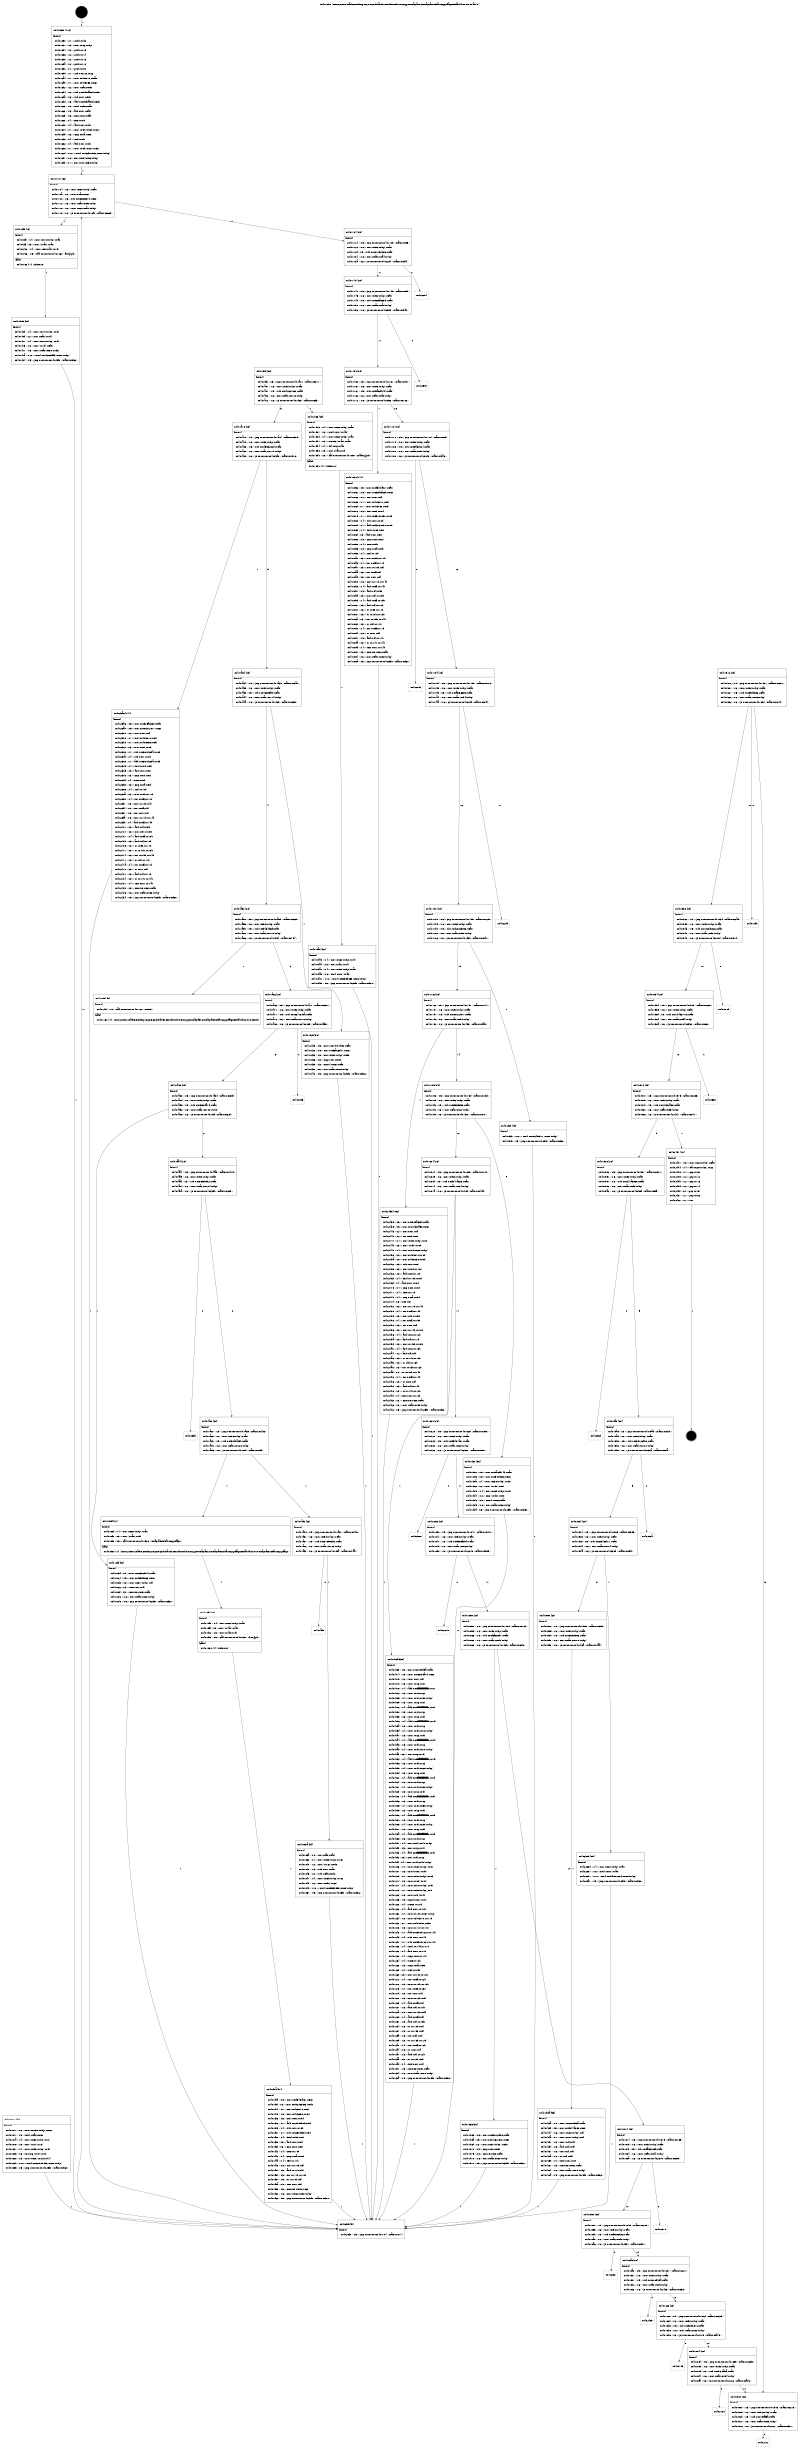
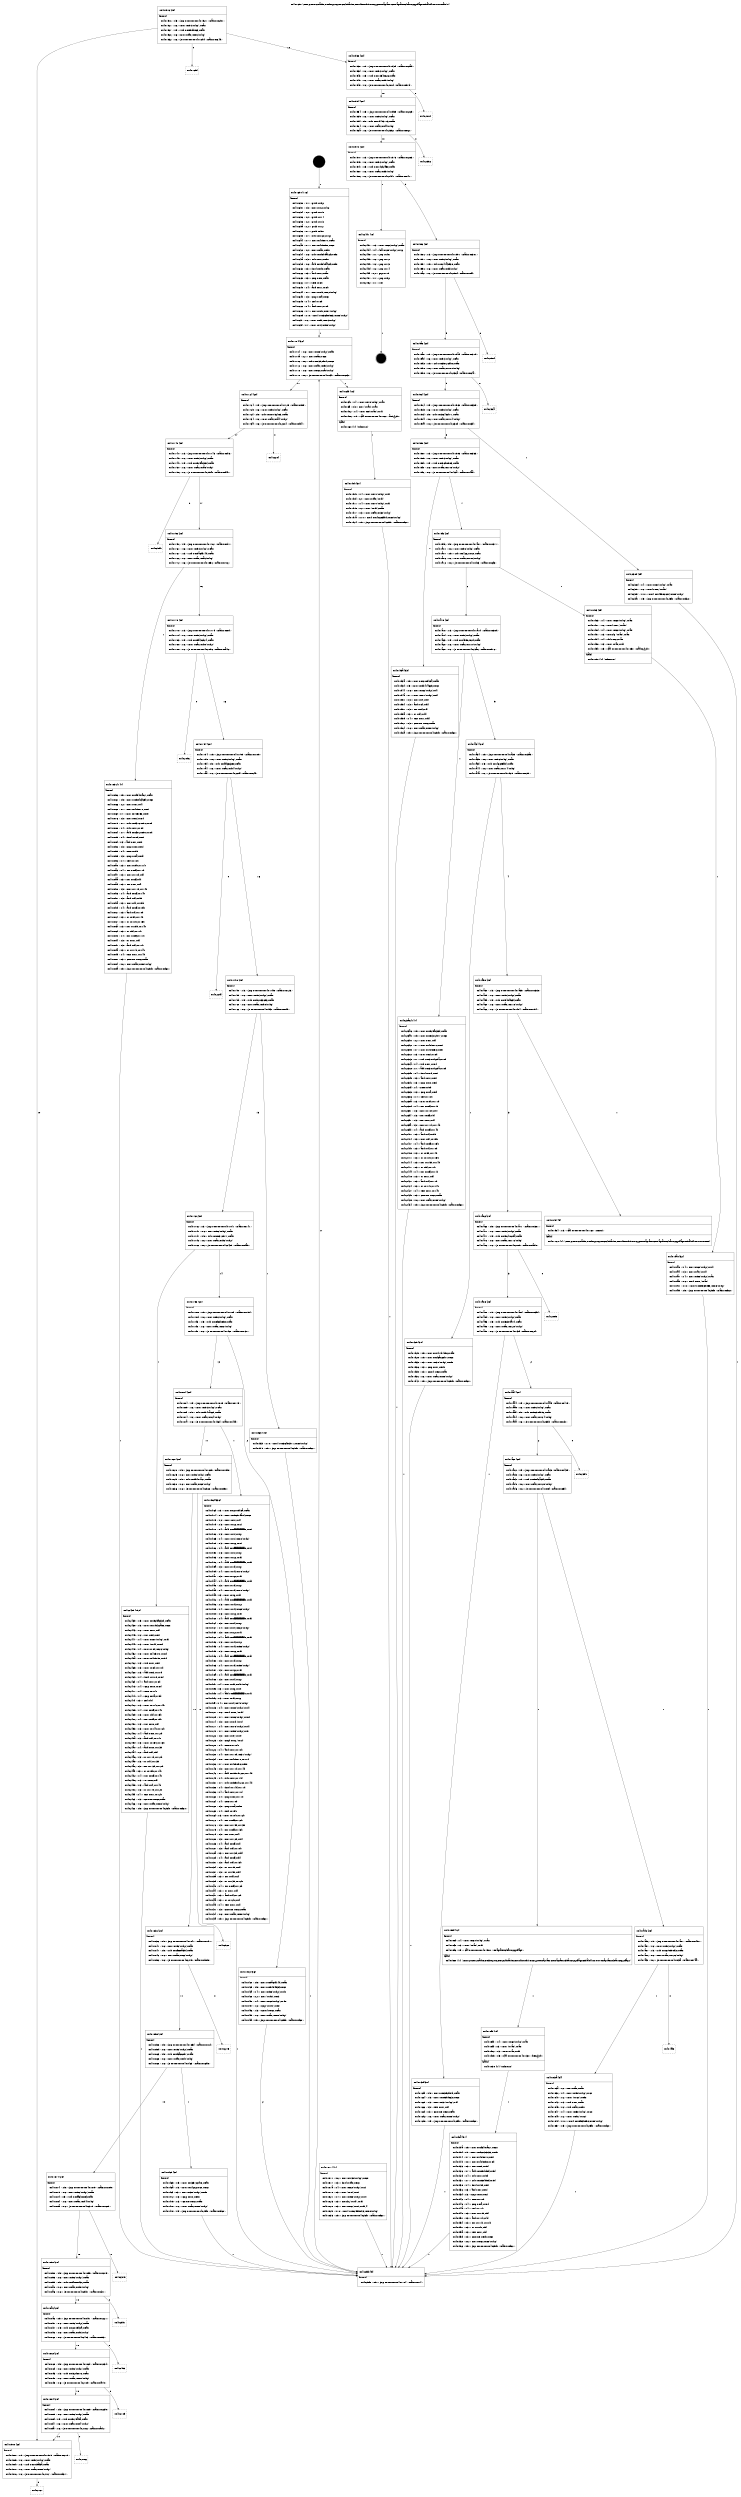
none -> (455, 502)
